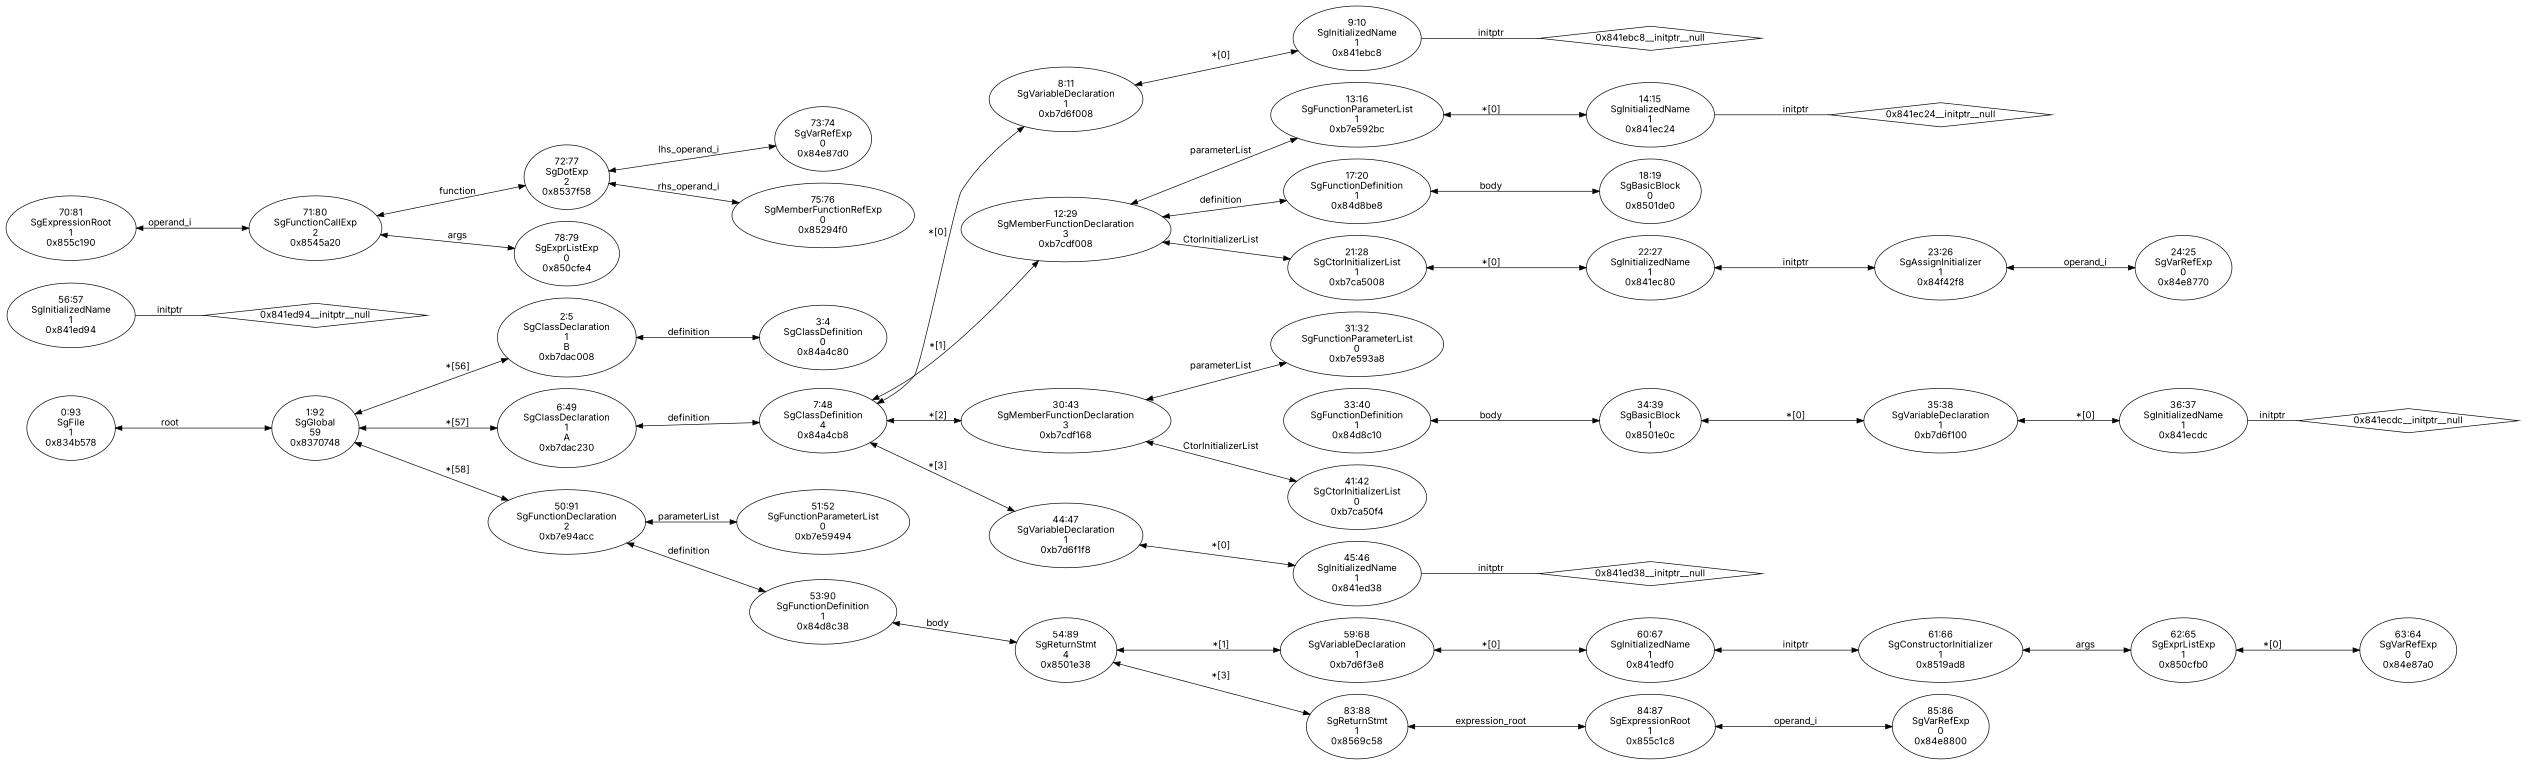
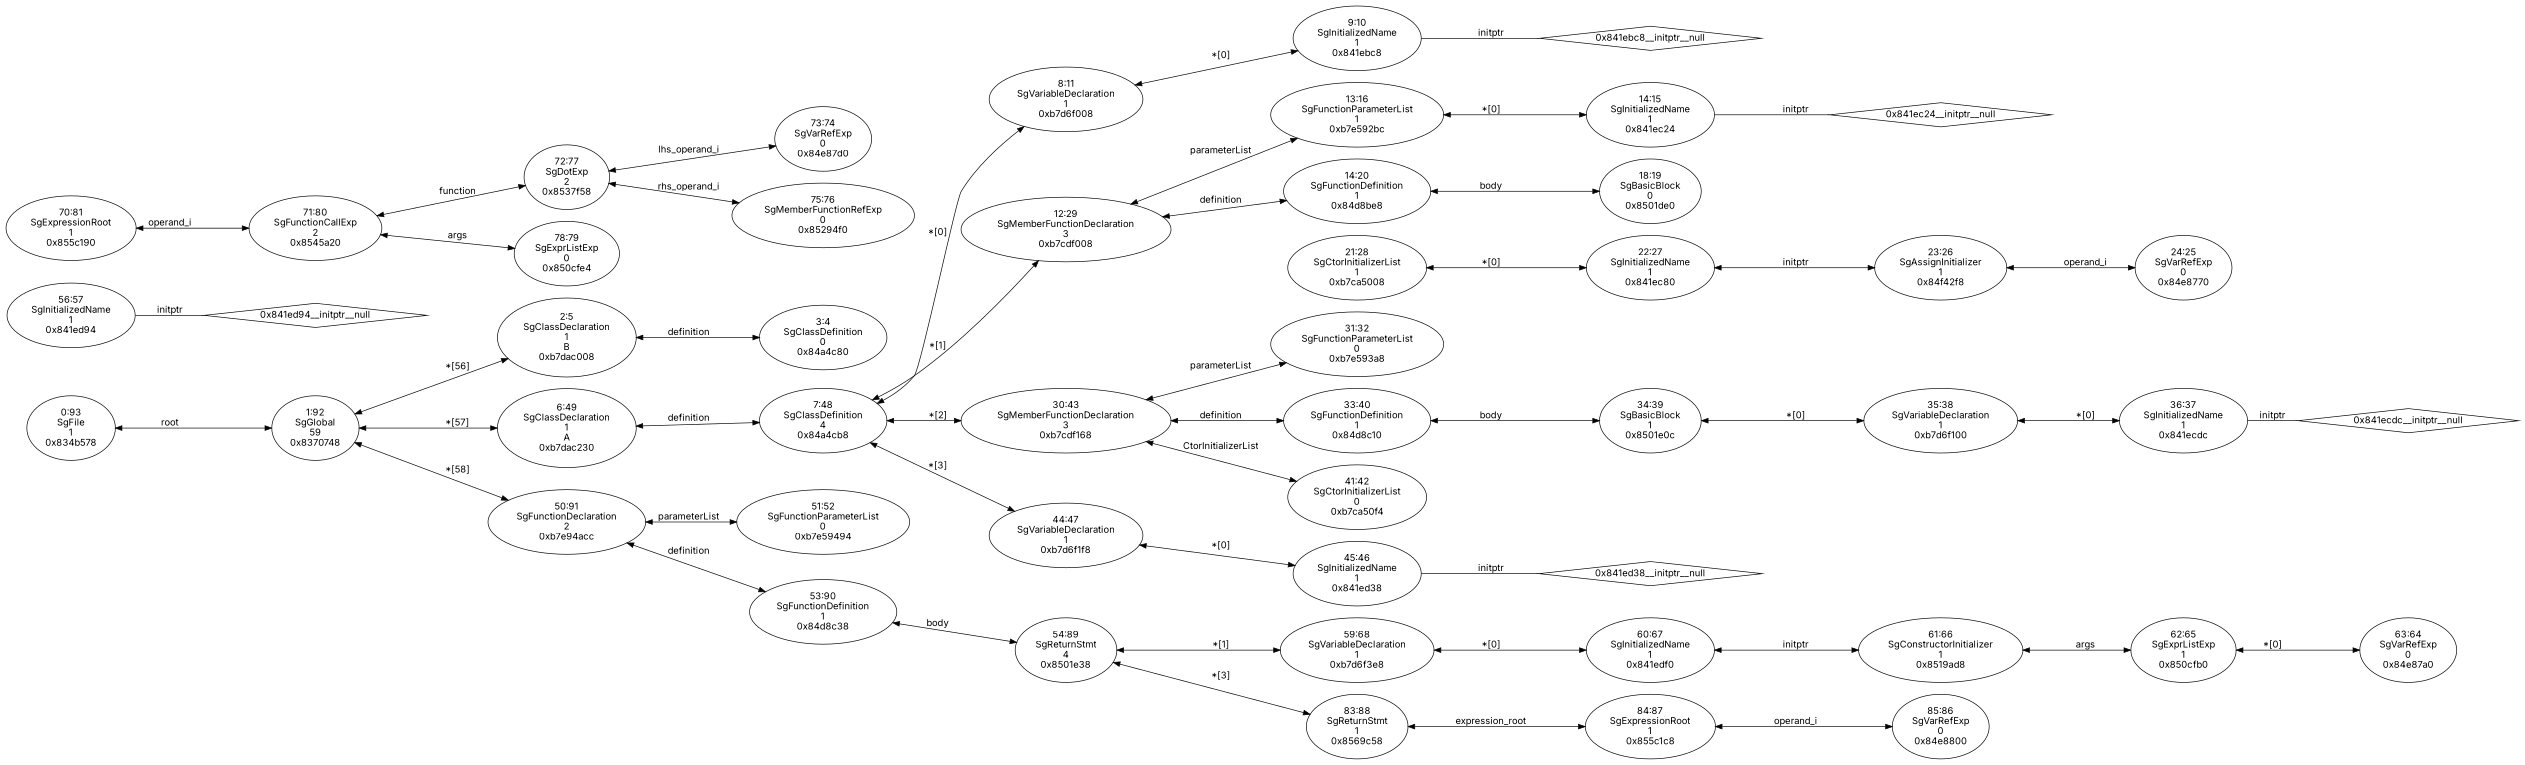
(1357, 191) -> (1357, 191)
(1226, 251) -> none
none -> (1227, 421)
